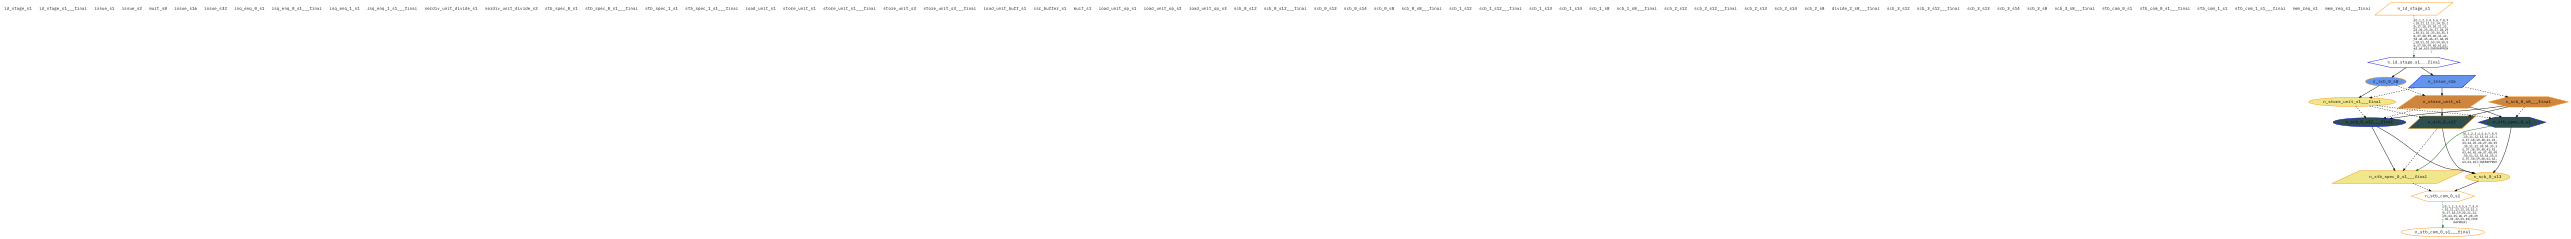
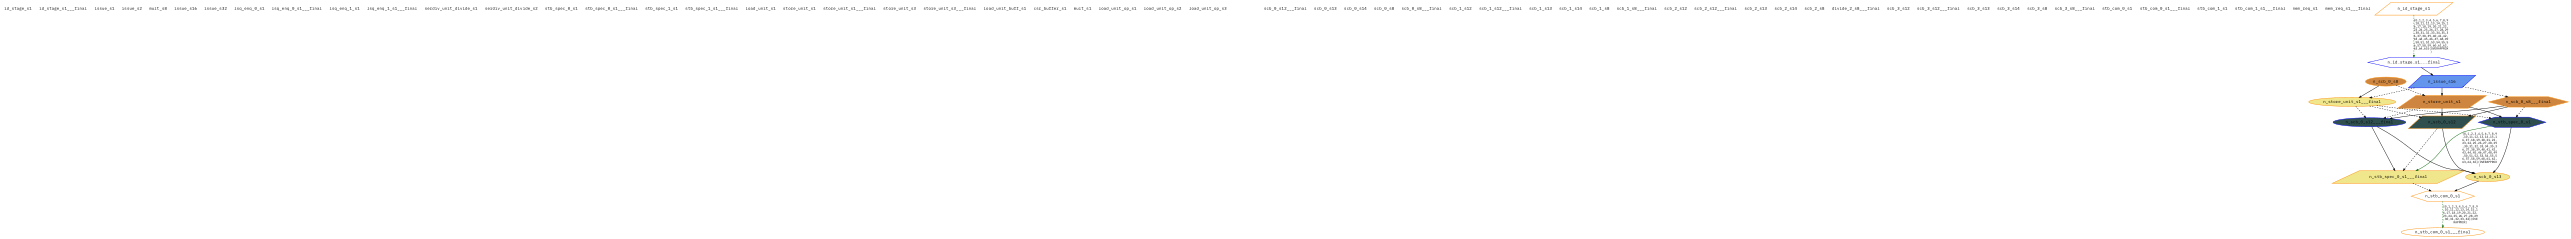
(1245, 9) -> none
(2400, 72) -> none
(2386, 82) -> (2386, 82)
